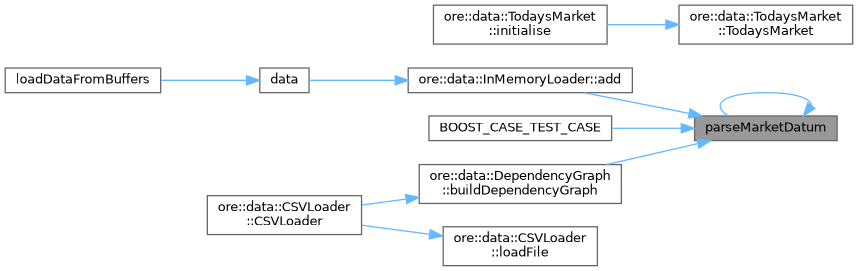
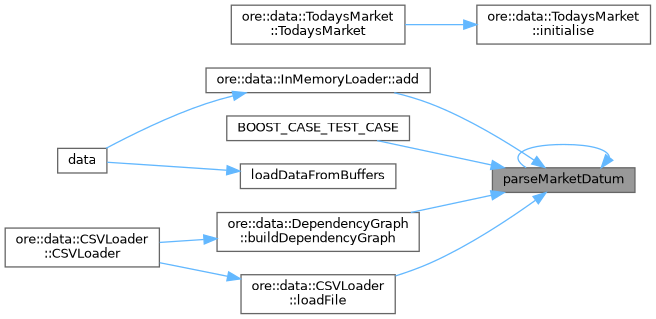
(636, 25) -> (434, 25)
(204, 80) -> (167, 166)
none -> (468, 244)
